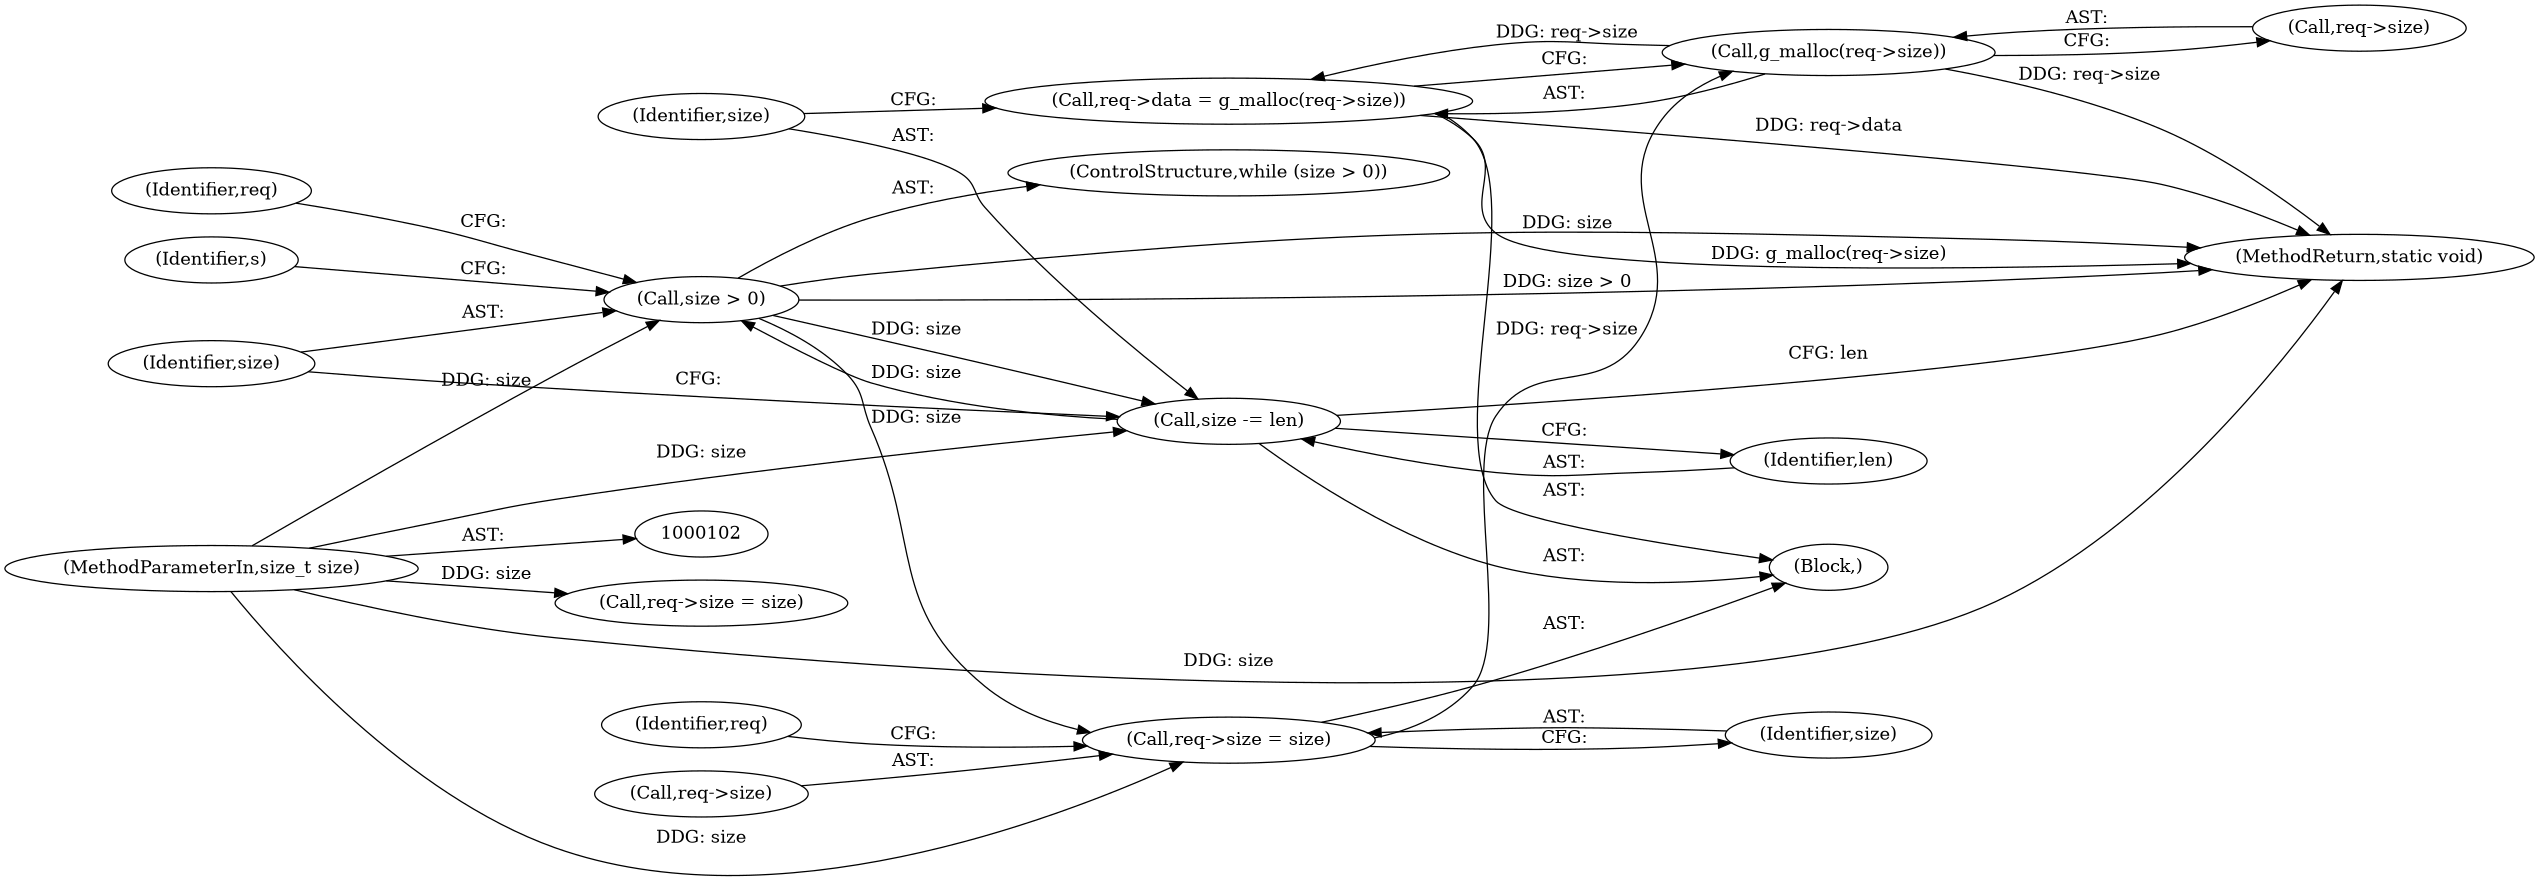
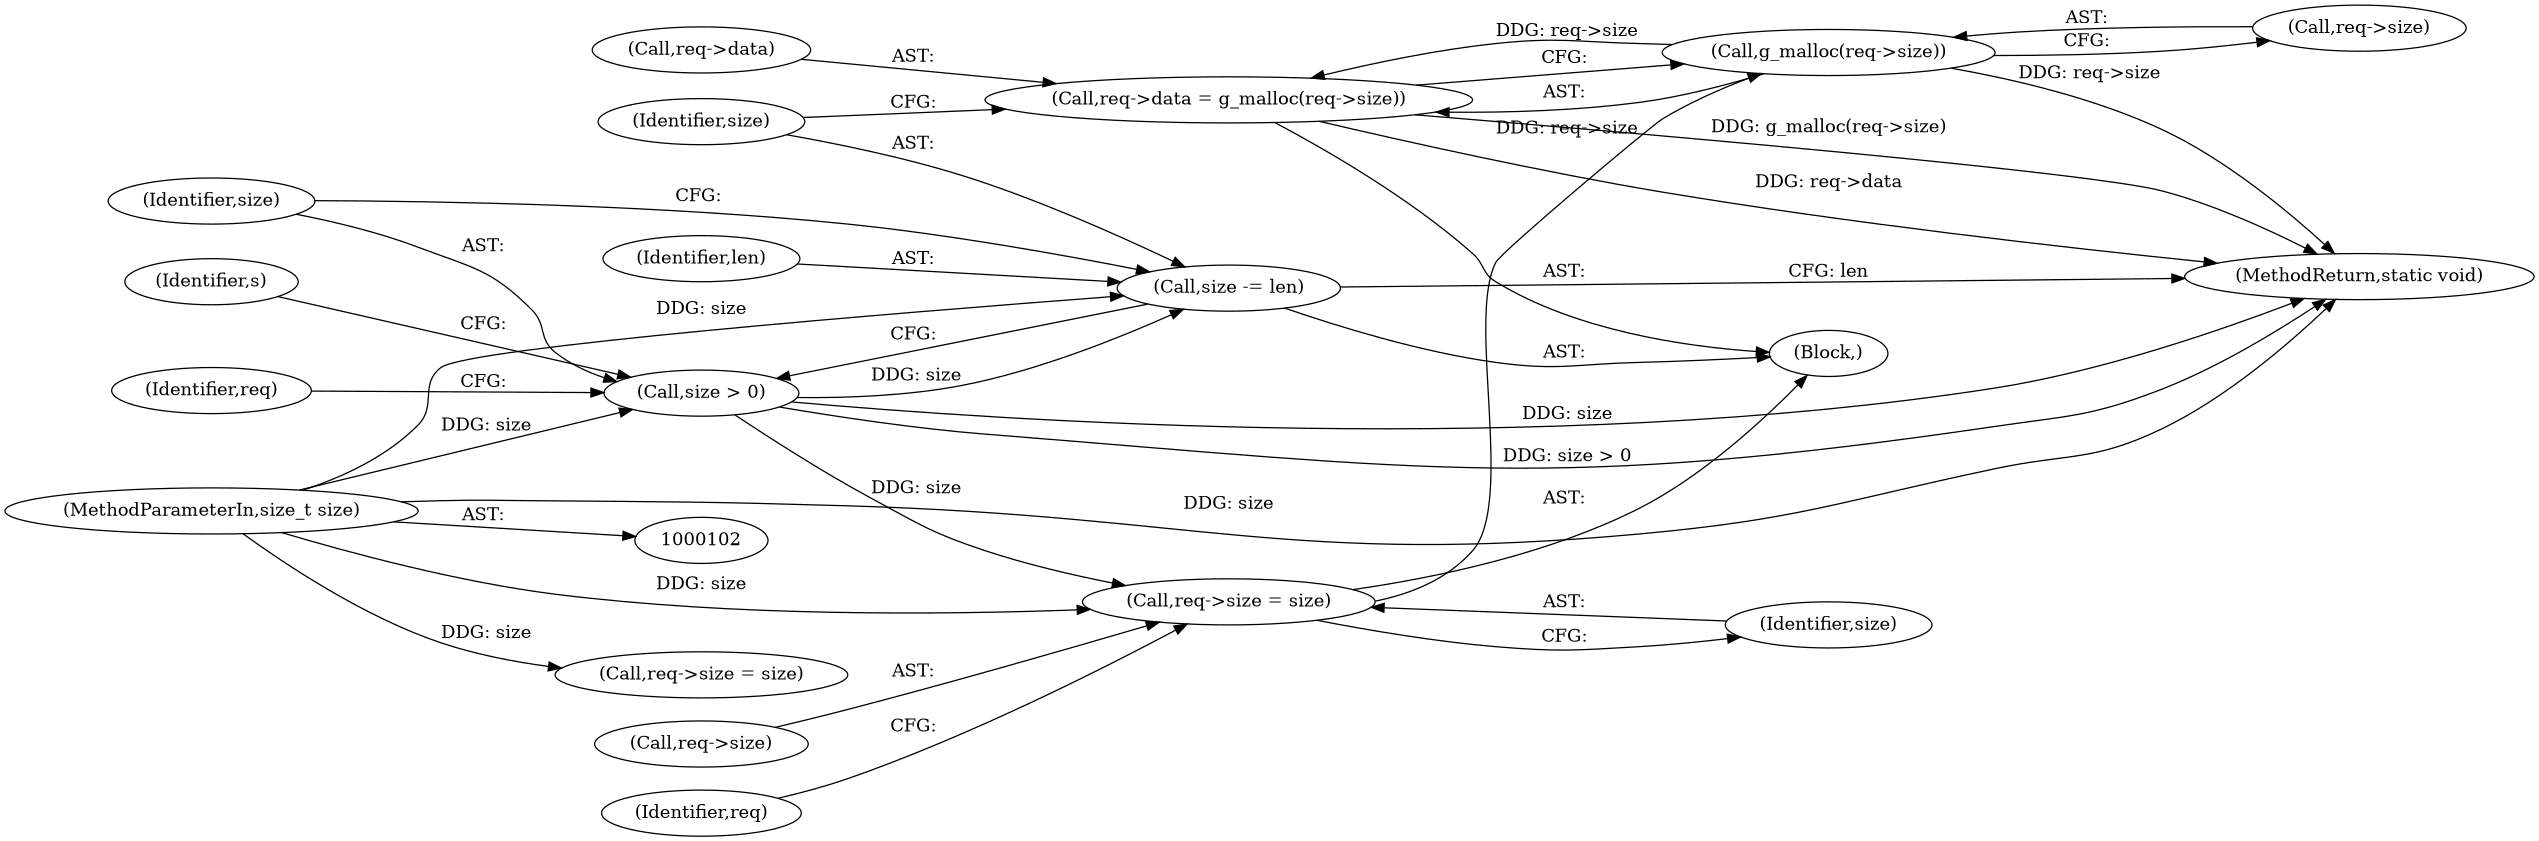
none -> (701, 50)
(1229, 173) -> none
(916, 373) -> (916, 335)
(1528, 441) -> none
